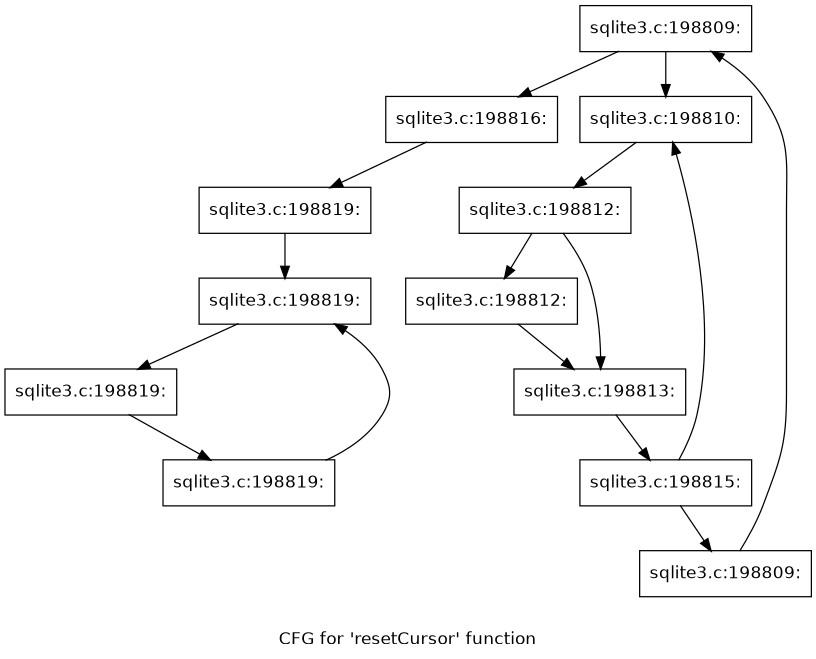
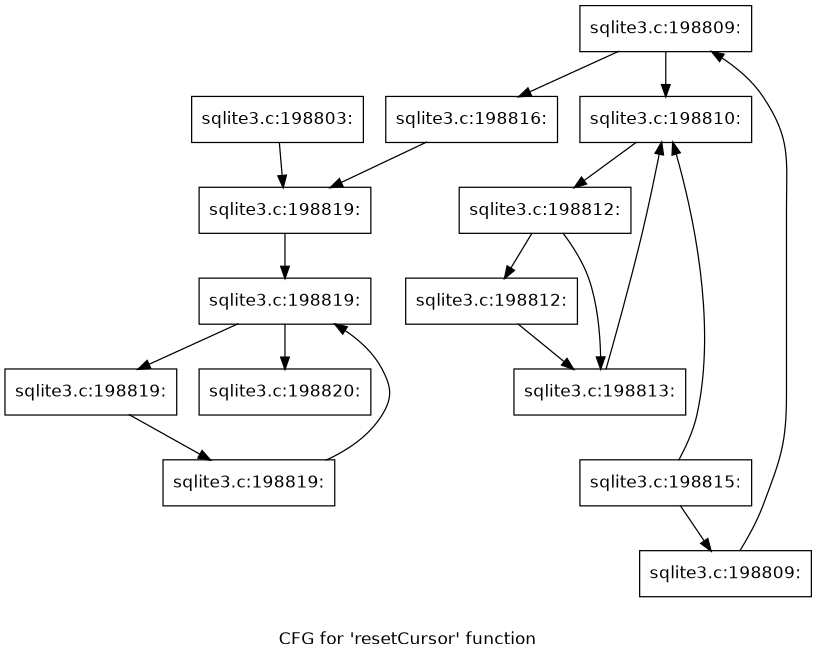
none -> (278, 119)
none -> (285, 392)
(629, 432) -> (635, 262)
